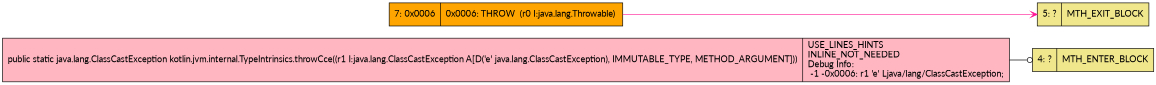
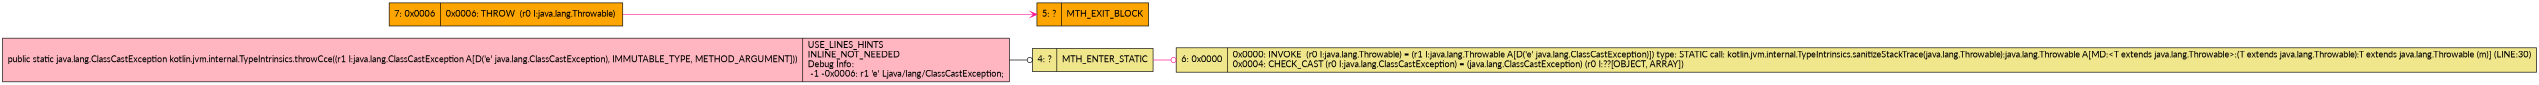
(1093, 14) -> (1093, 14)
(1105, 60) -> (1105, 60)
none -> (1856, 60)
